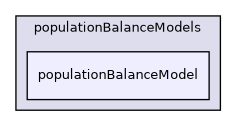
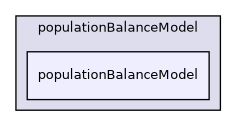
(118, 29) -> (118, 29)
